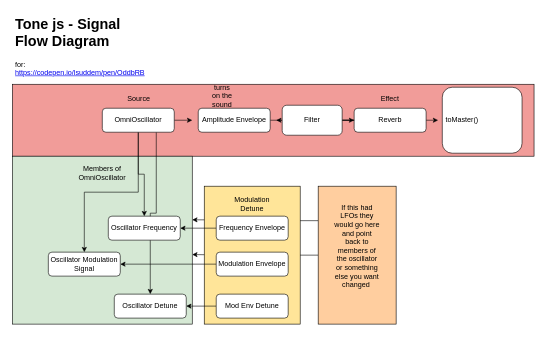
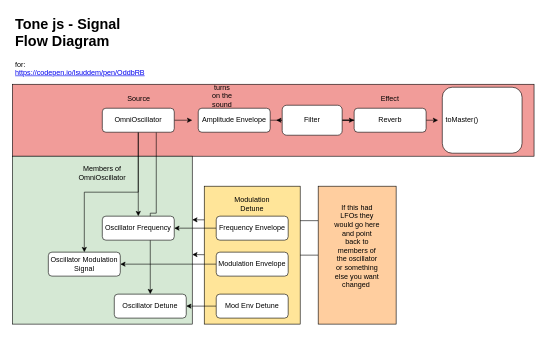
(144, 228) -> (138, 228)
